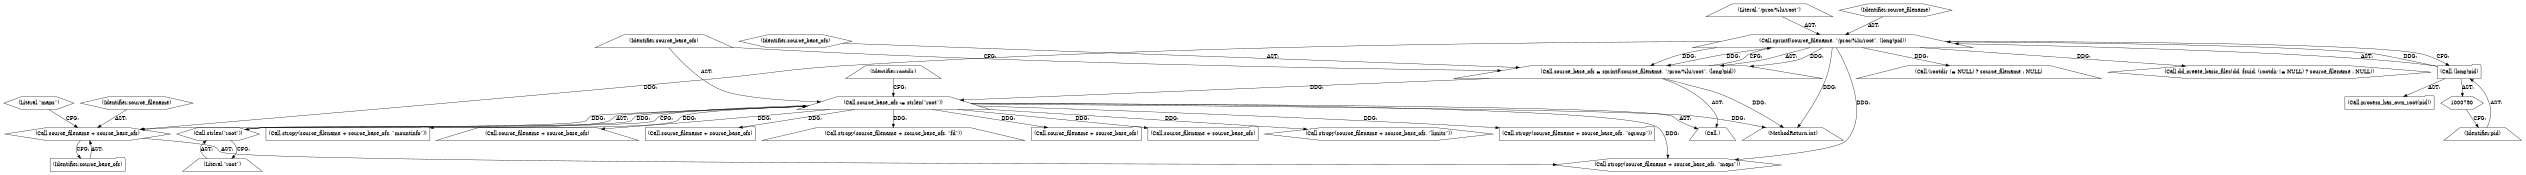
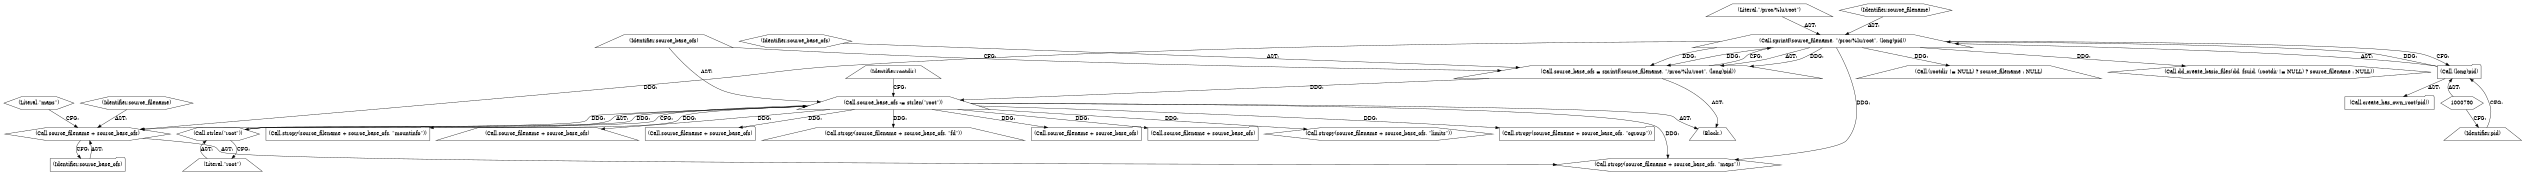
(2462, 86) -> (2448, 90)
(2390, 103) -> (2390, 103)
(2497, 103) -> (2497, 103)
(1713, 134) -> (1713, 134)
(1793, 134) -> none
